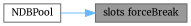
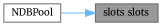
(141, 13) -> (127, 13)
